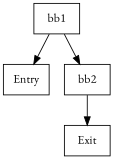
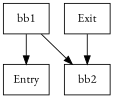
(87, 106) -> (87, 45)
